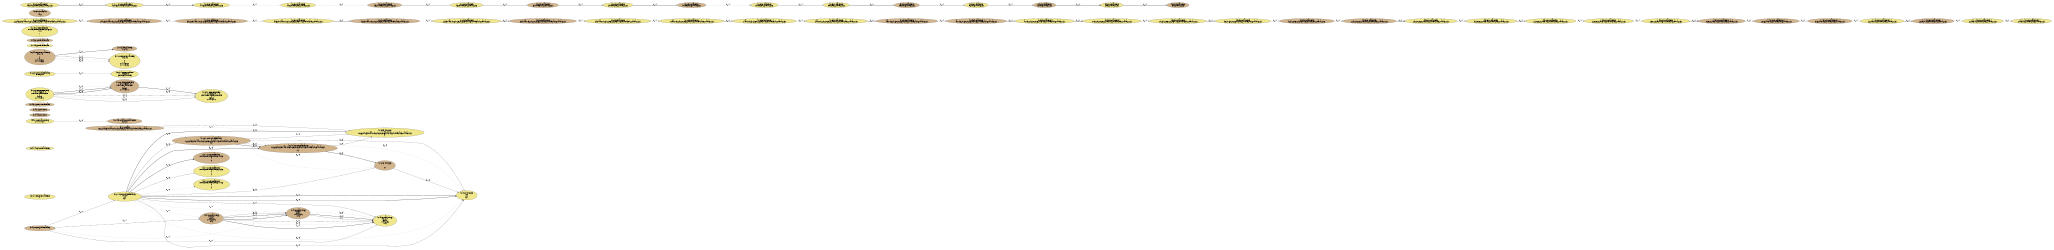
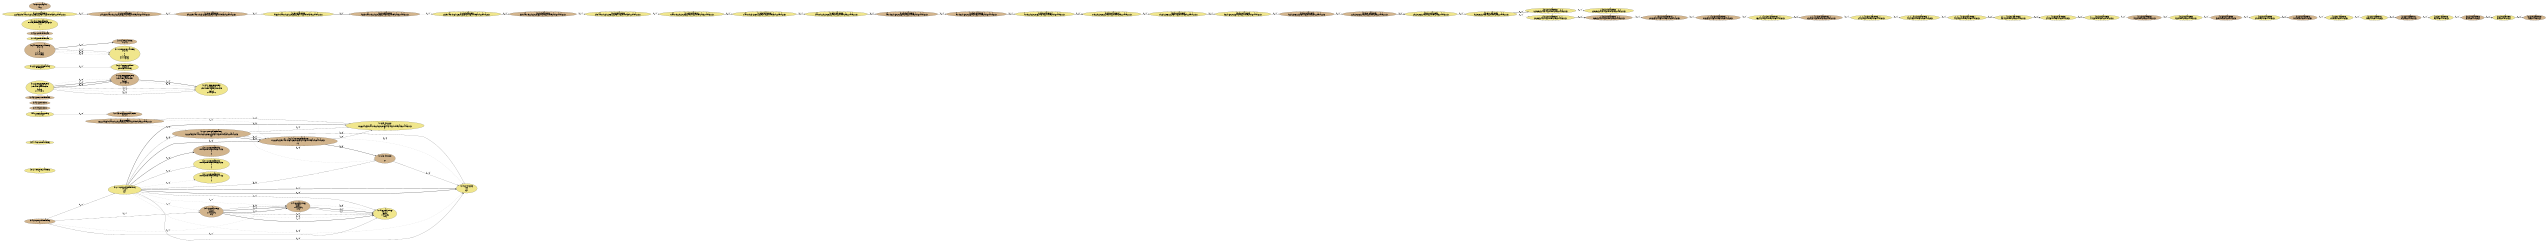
(255, 5) -> (2080, 18)
none -> (1943, 18)
(1637, 21) -> (1521, 16)
